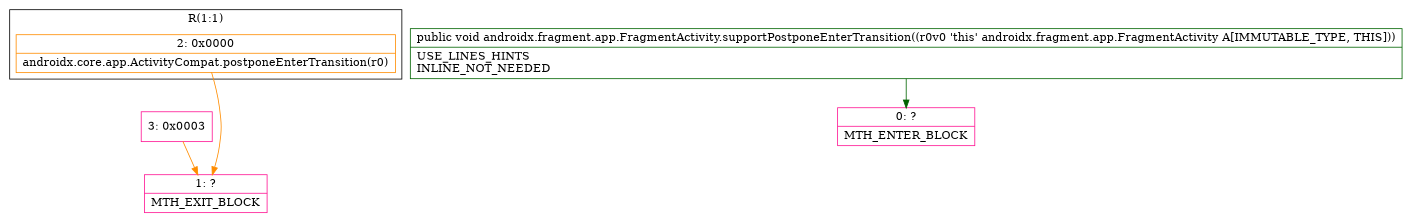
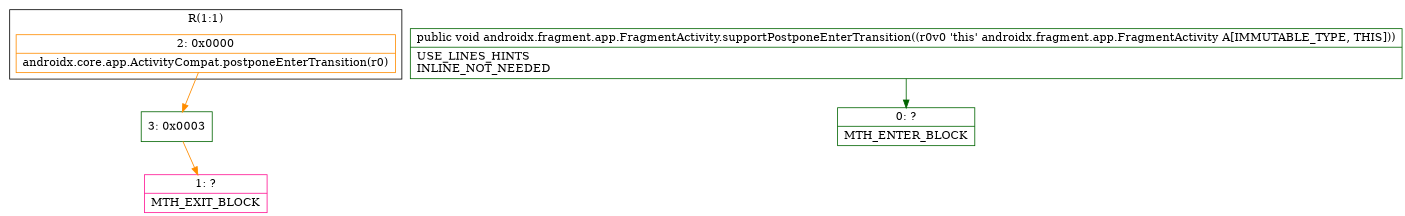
(221, 120) -> (192, 88)
(177, 127) -> (177, 127)
(906, 127) -> (906, 127)
